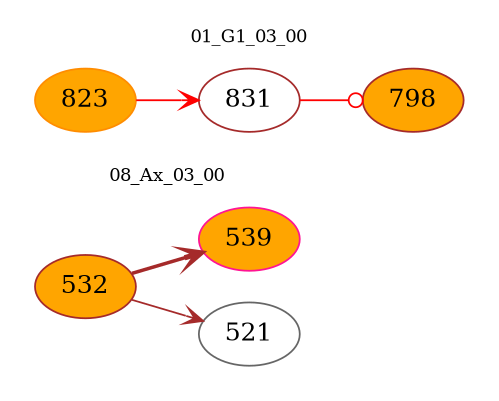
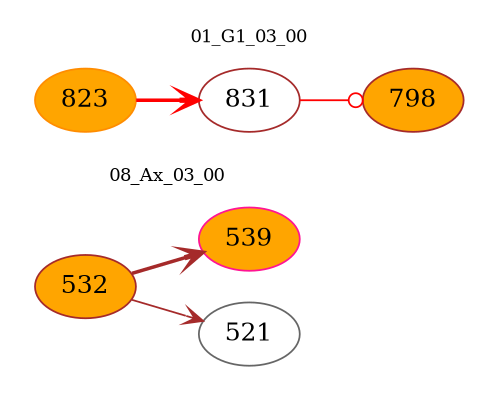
(159, 100) -> (159, 100)
